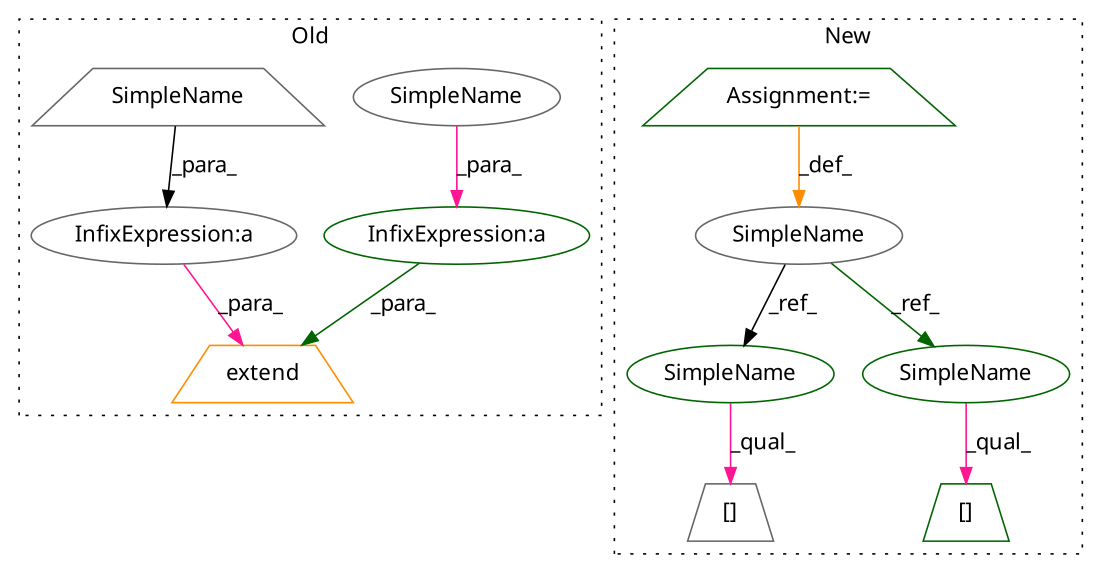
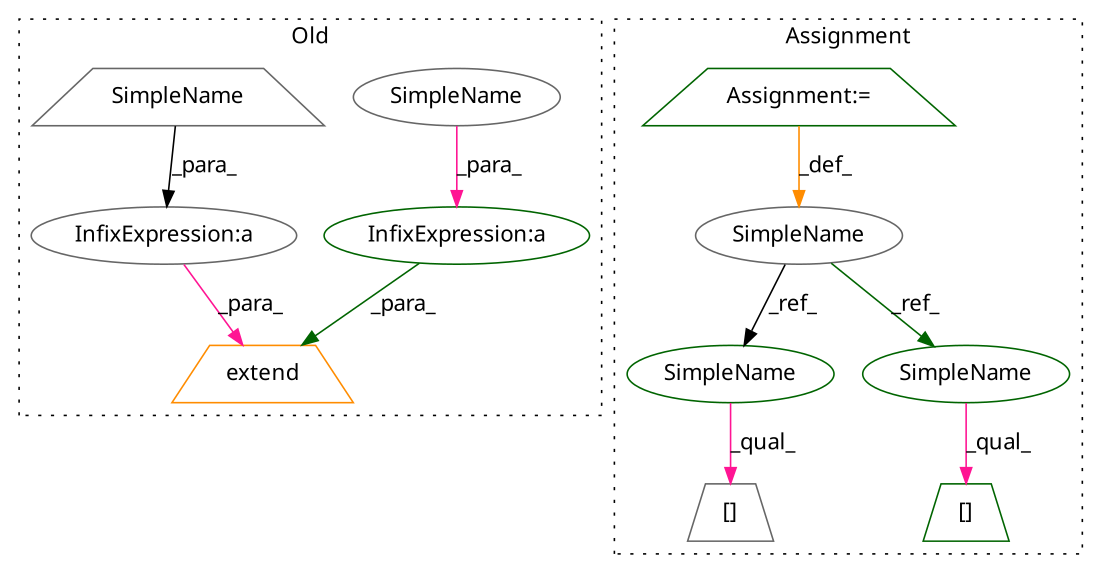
(848, 37) -> (848, 37)
